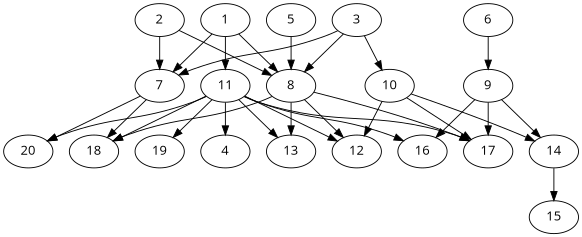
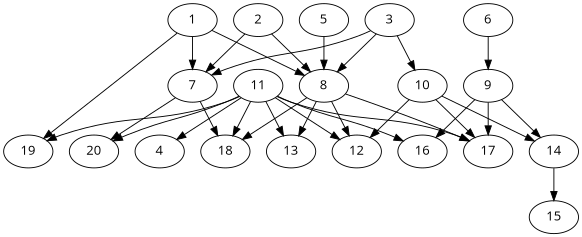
(225, 47) -> (114, 83)
